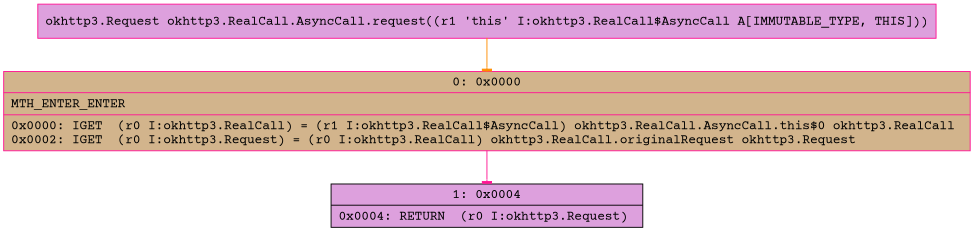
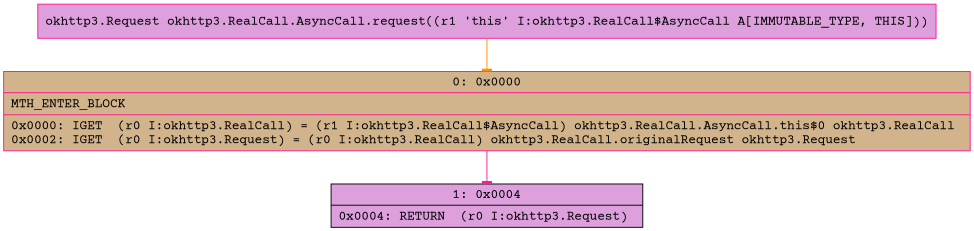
(68, 103) -> (68, 103)
